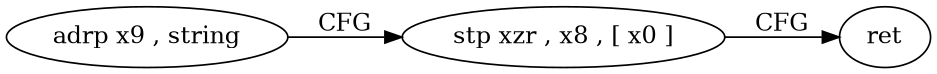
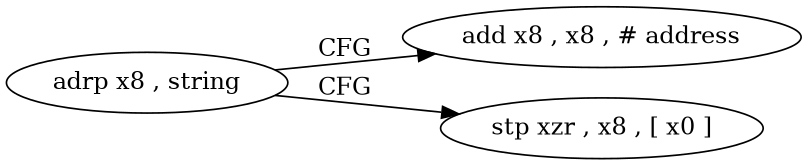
(147, 37) -> (147, 83)
none -> (602, 37)
(885, 37) -> none
